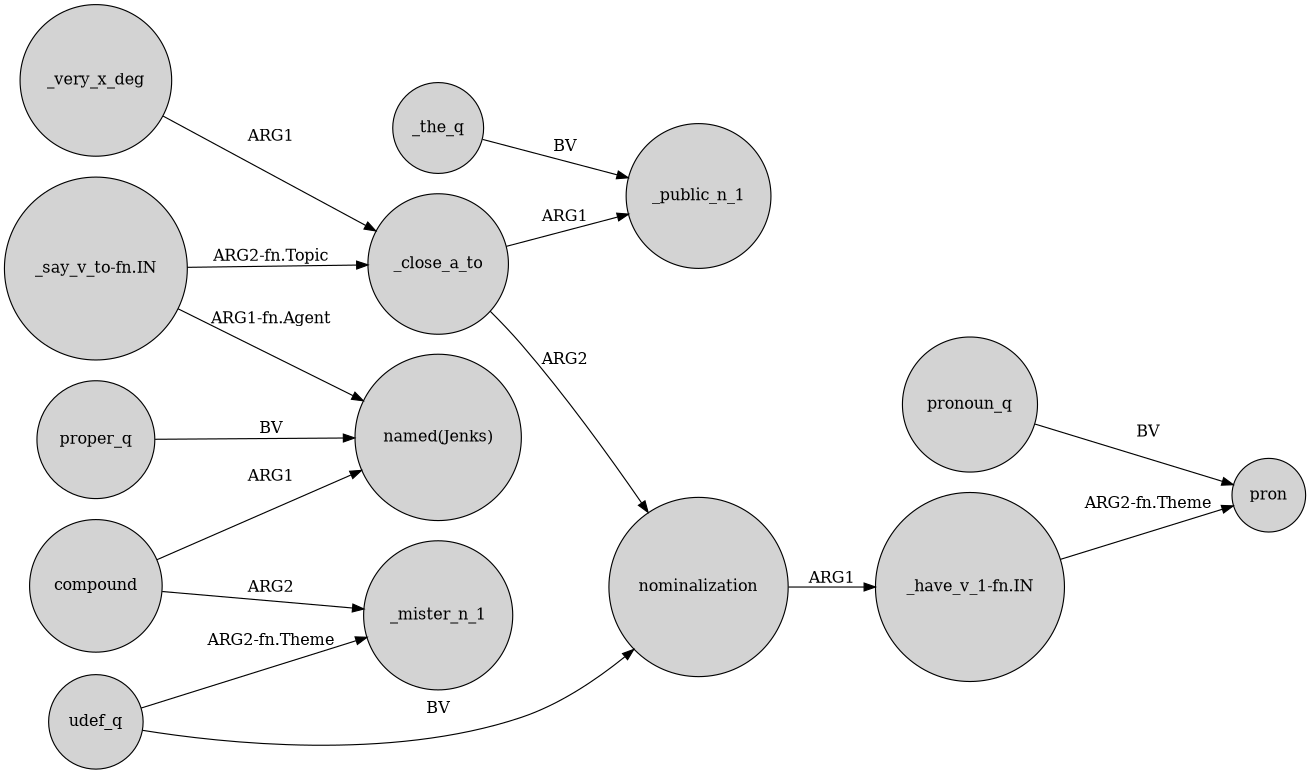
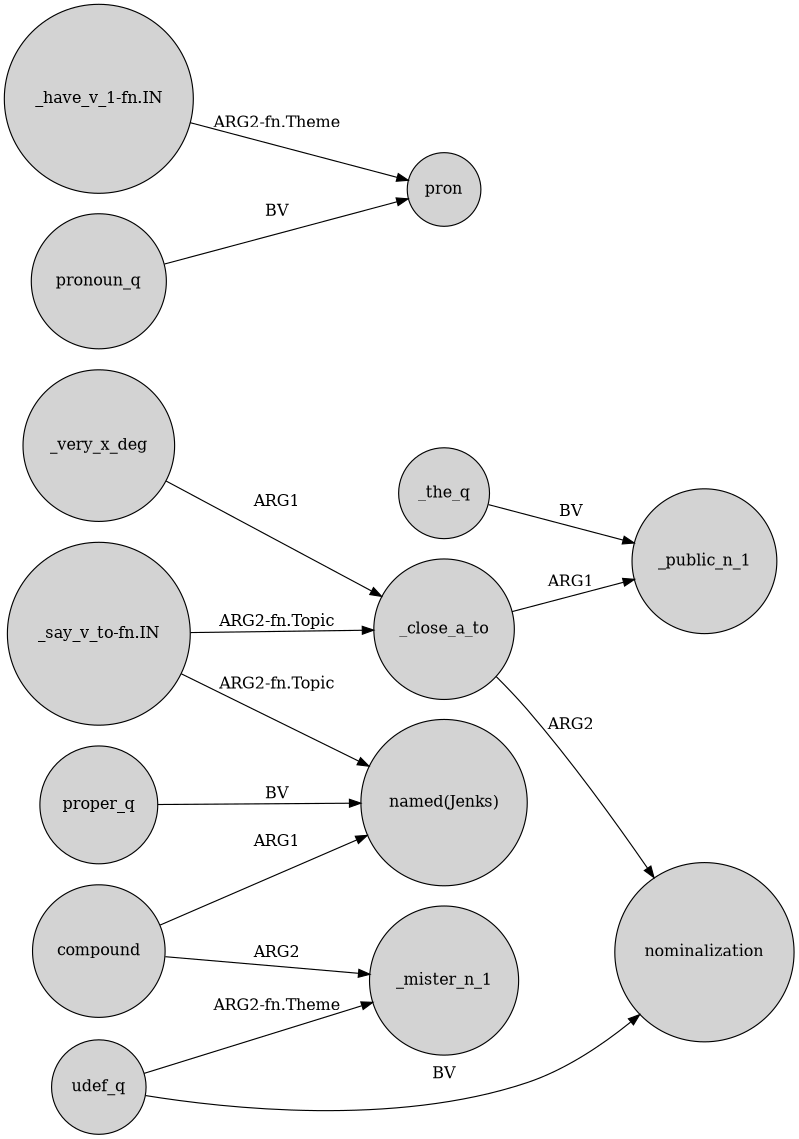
(271, 319) -> (277, 684)
(826, 587) -> none
